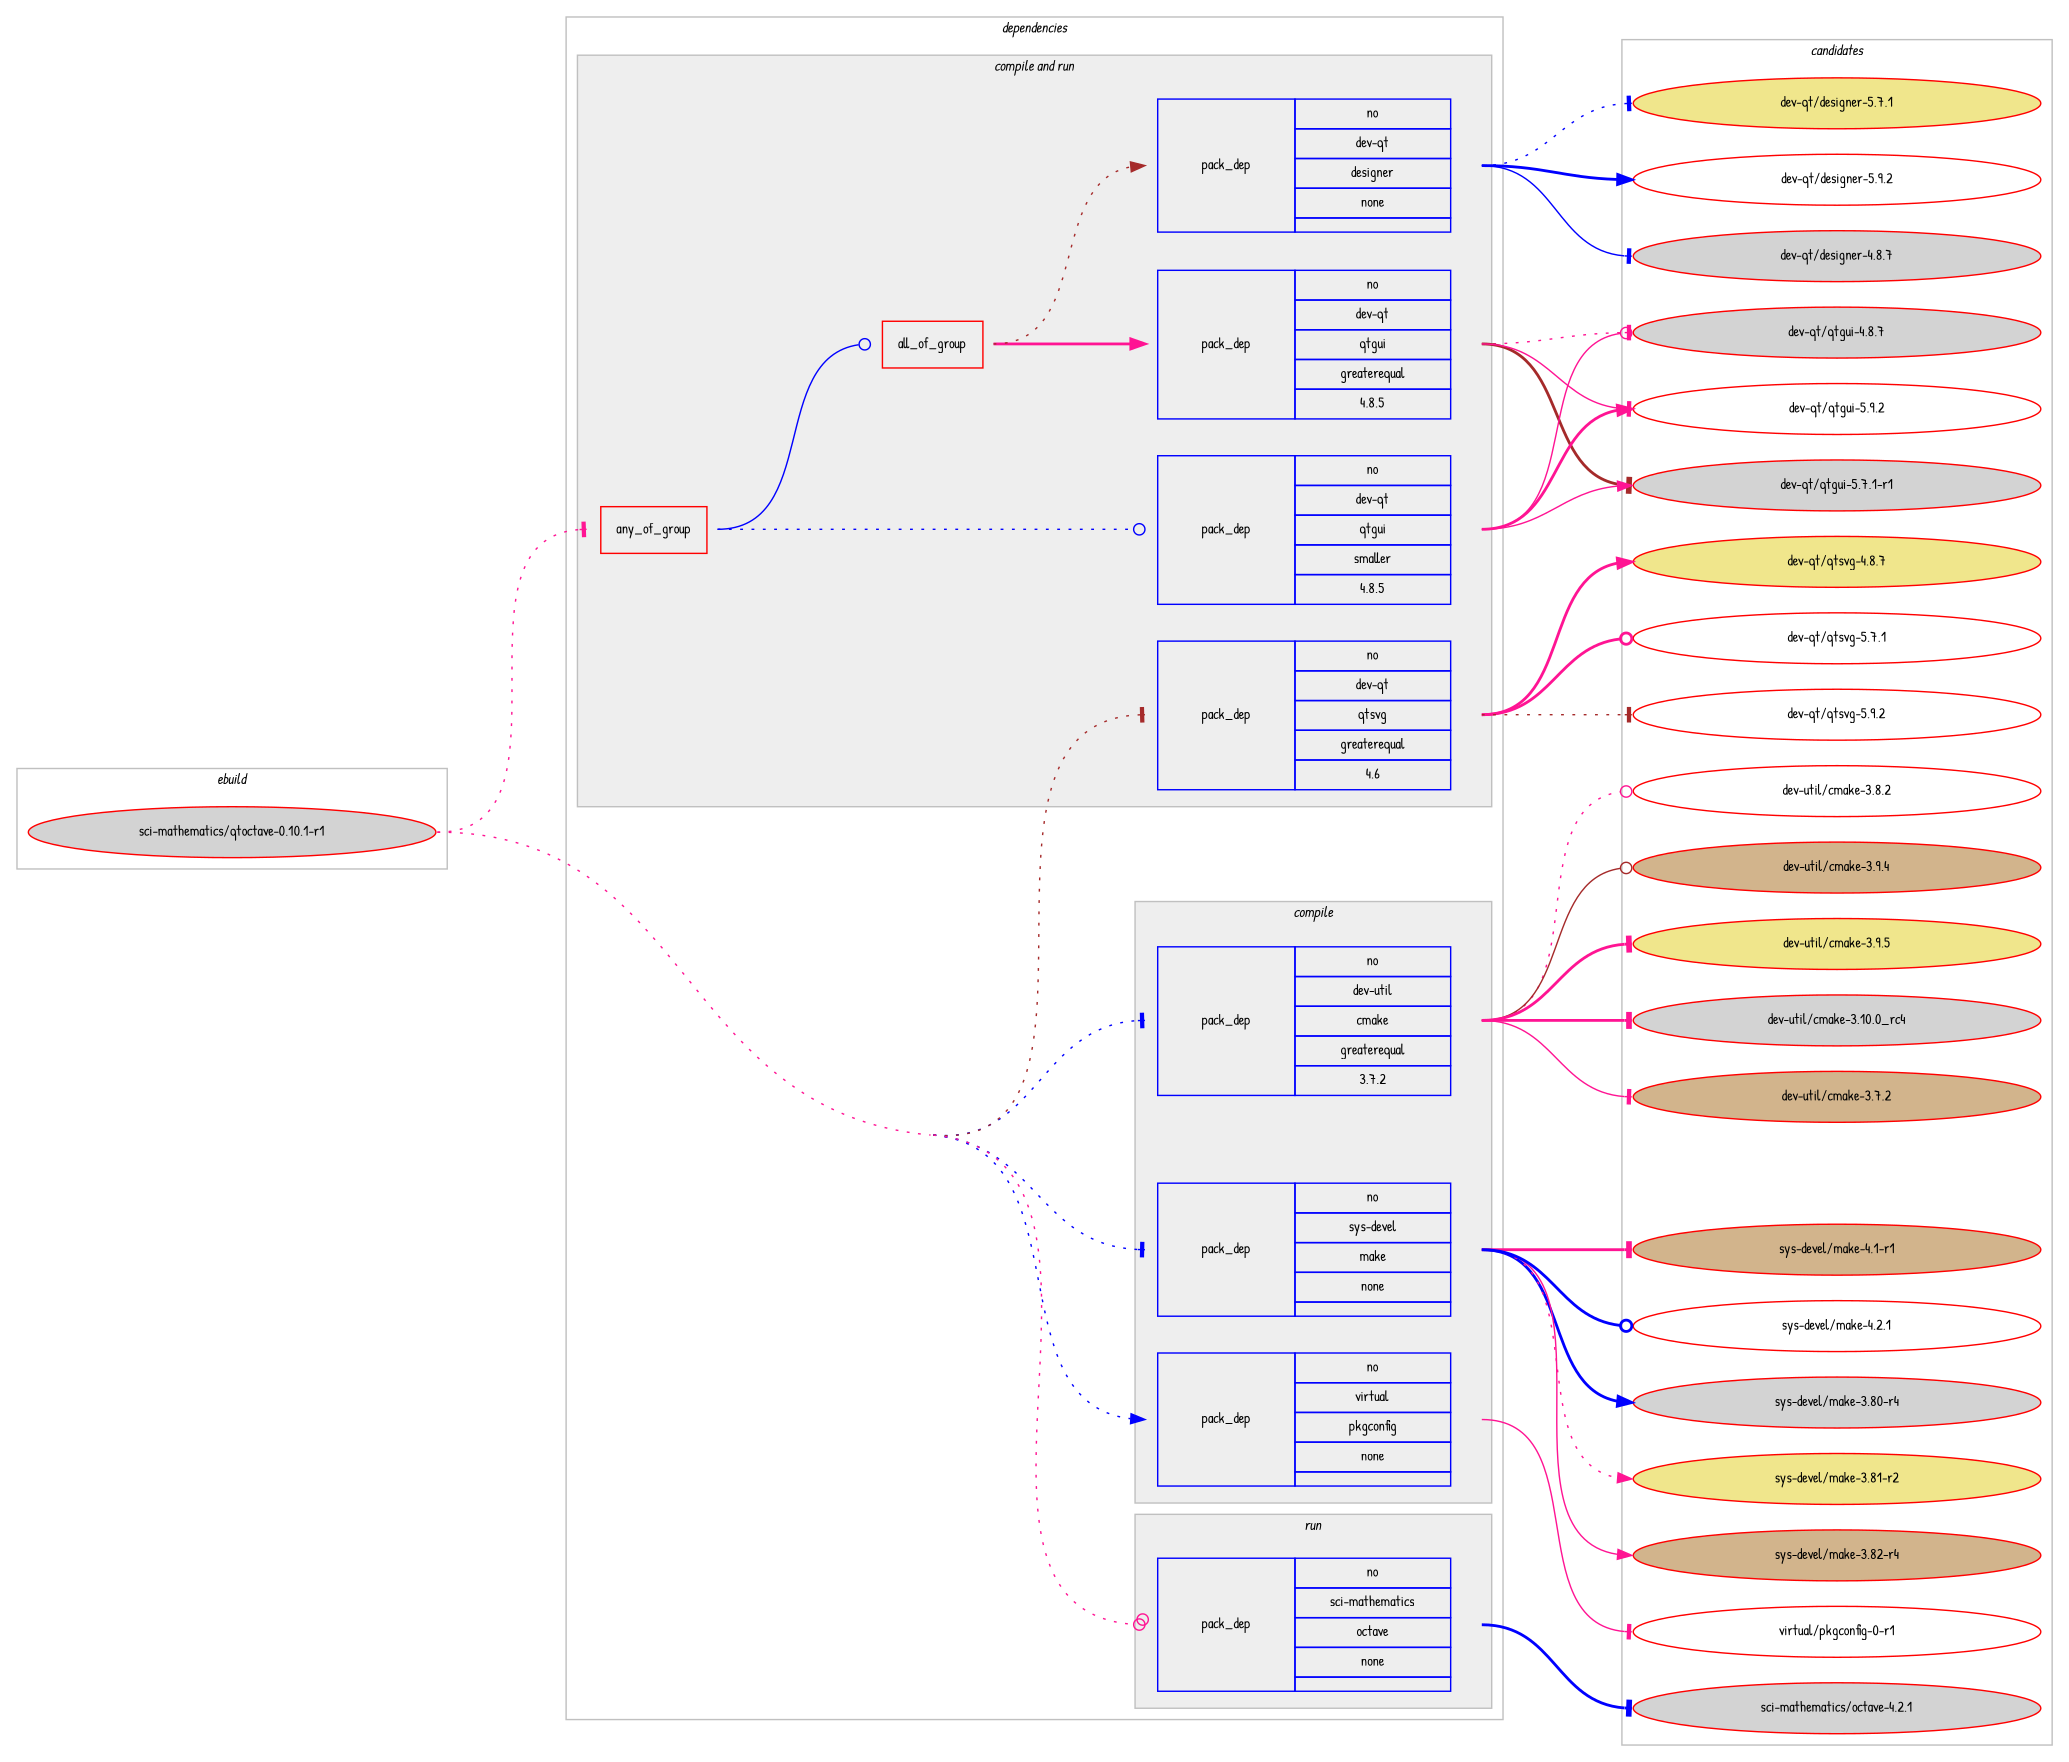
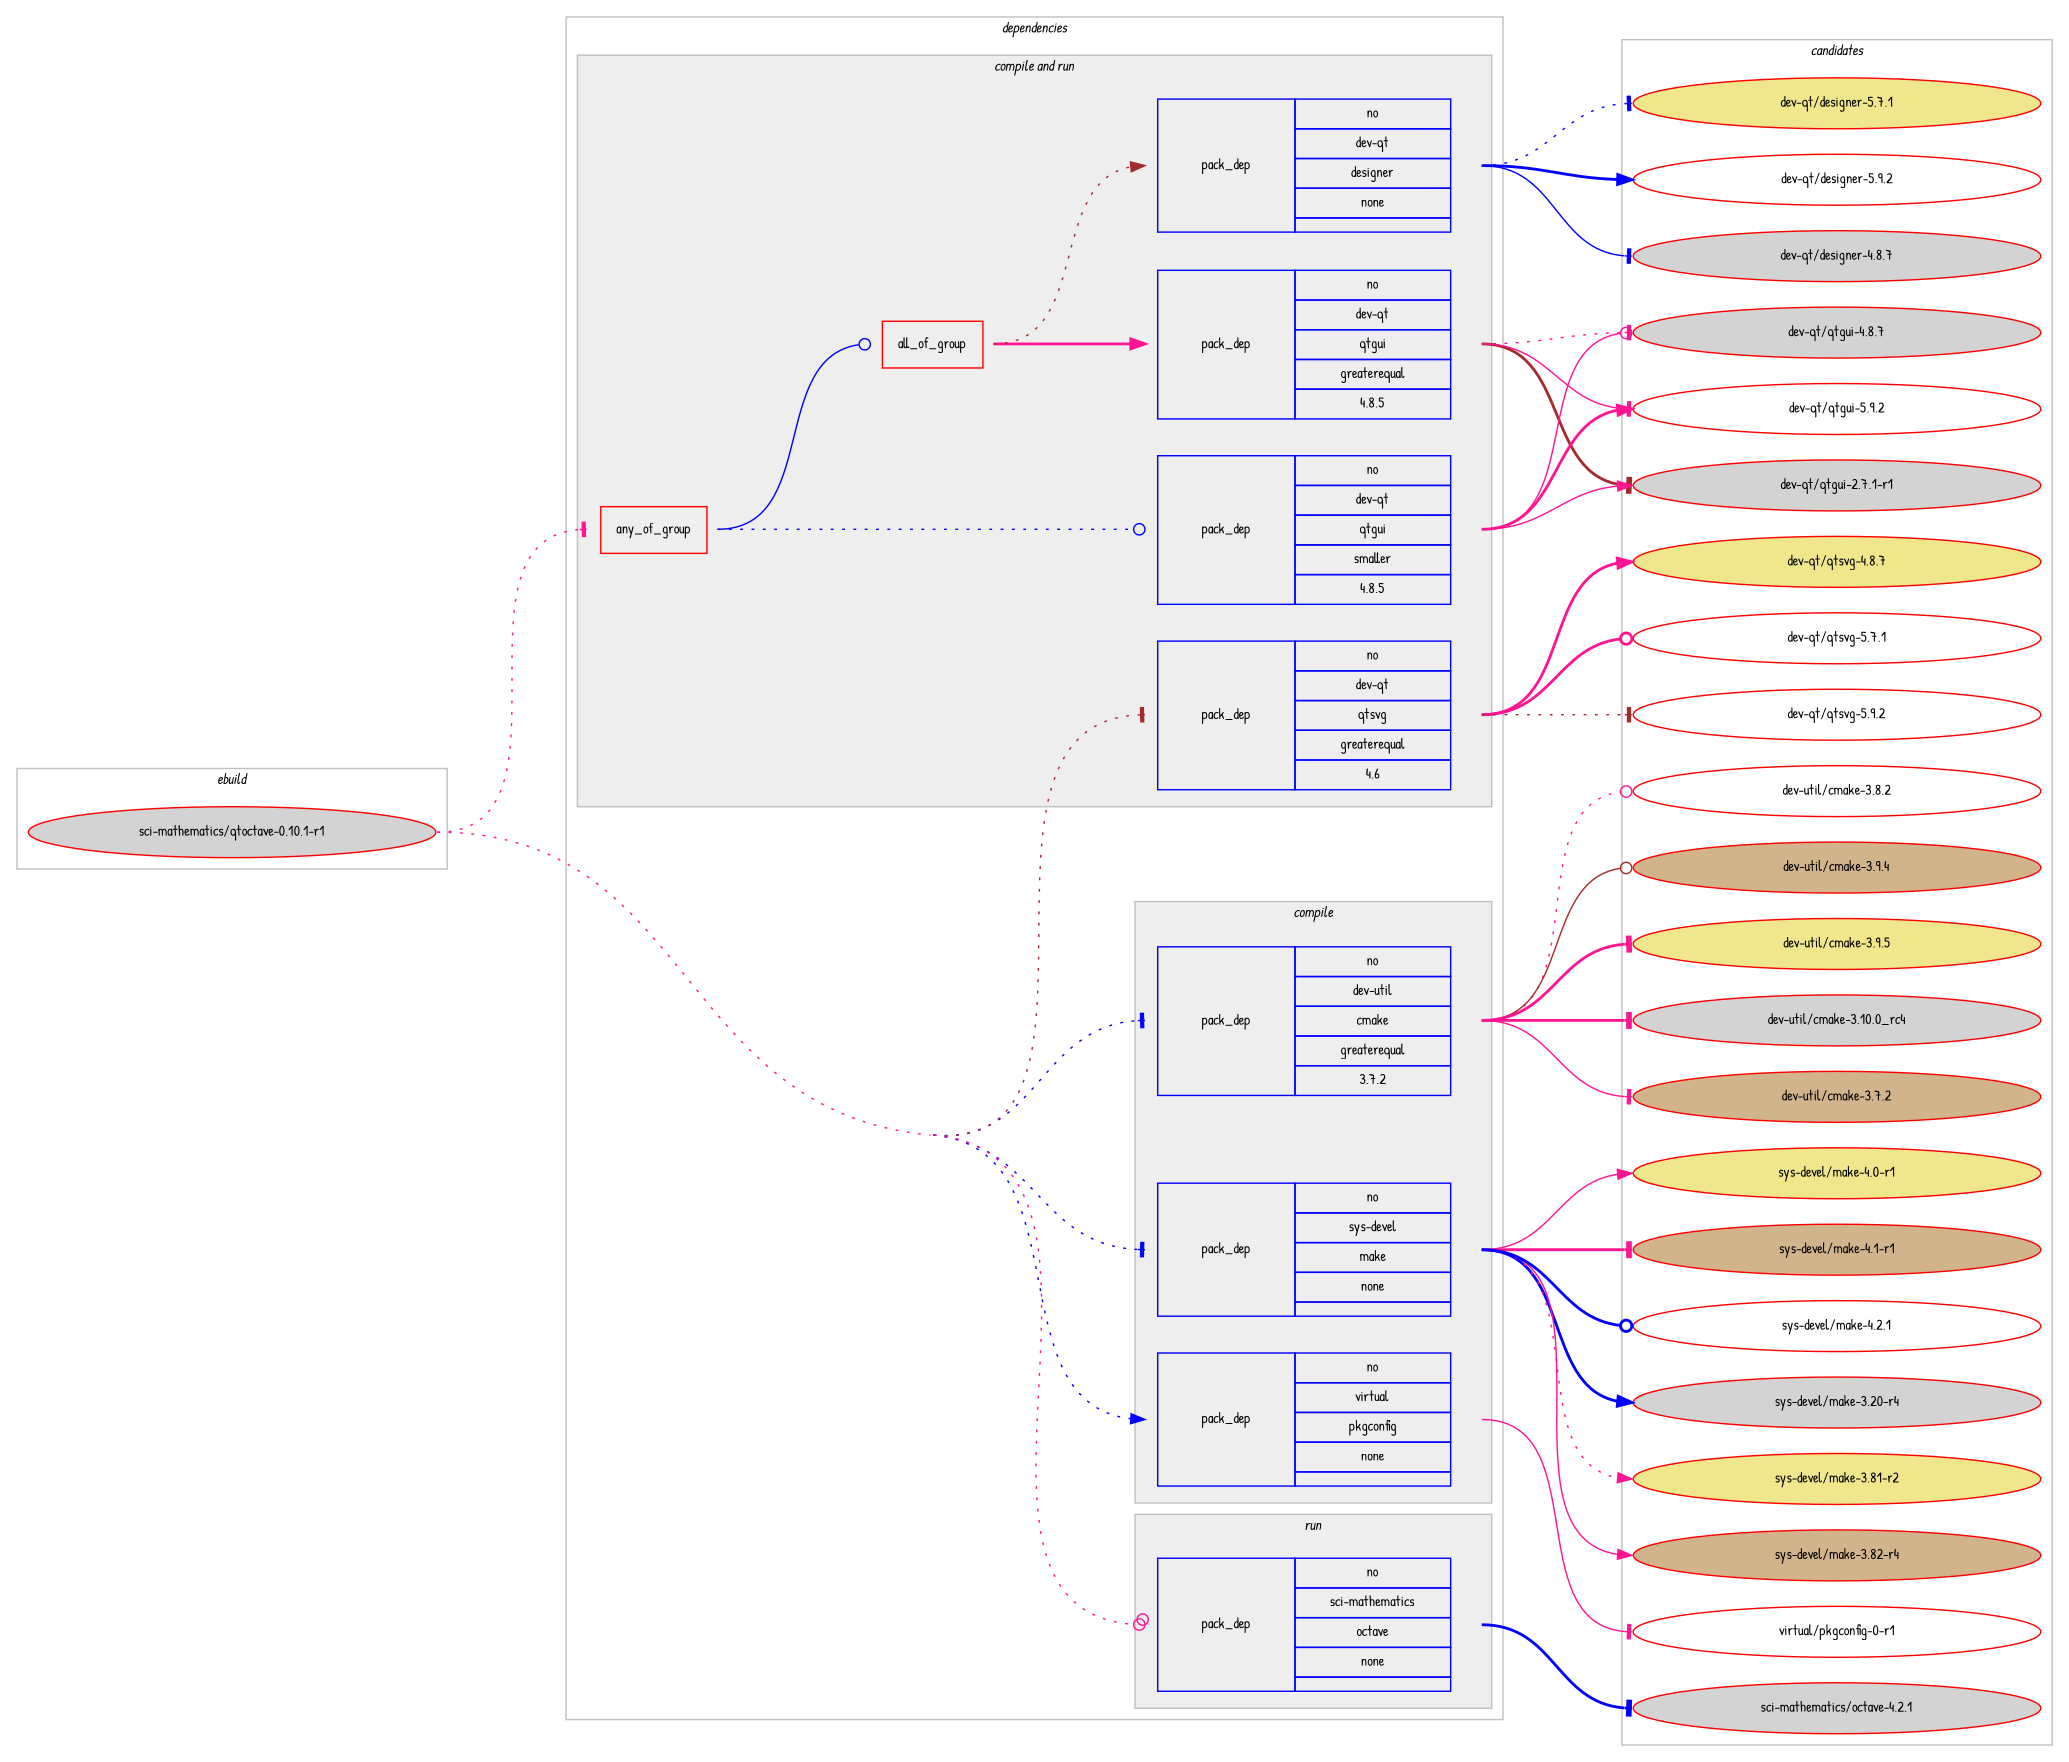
(1837, 485) -> (1837, 485)
none -> (1837, 1173)
(1837, 1403) -> (1837, 1403)
